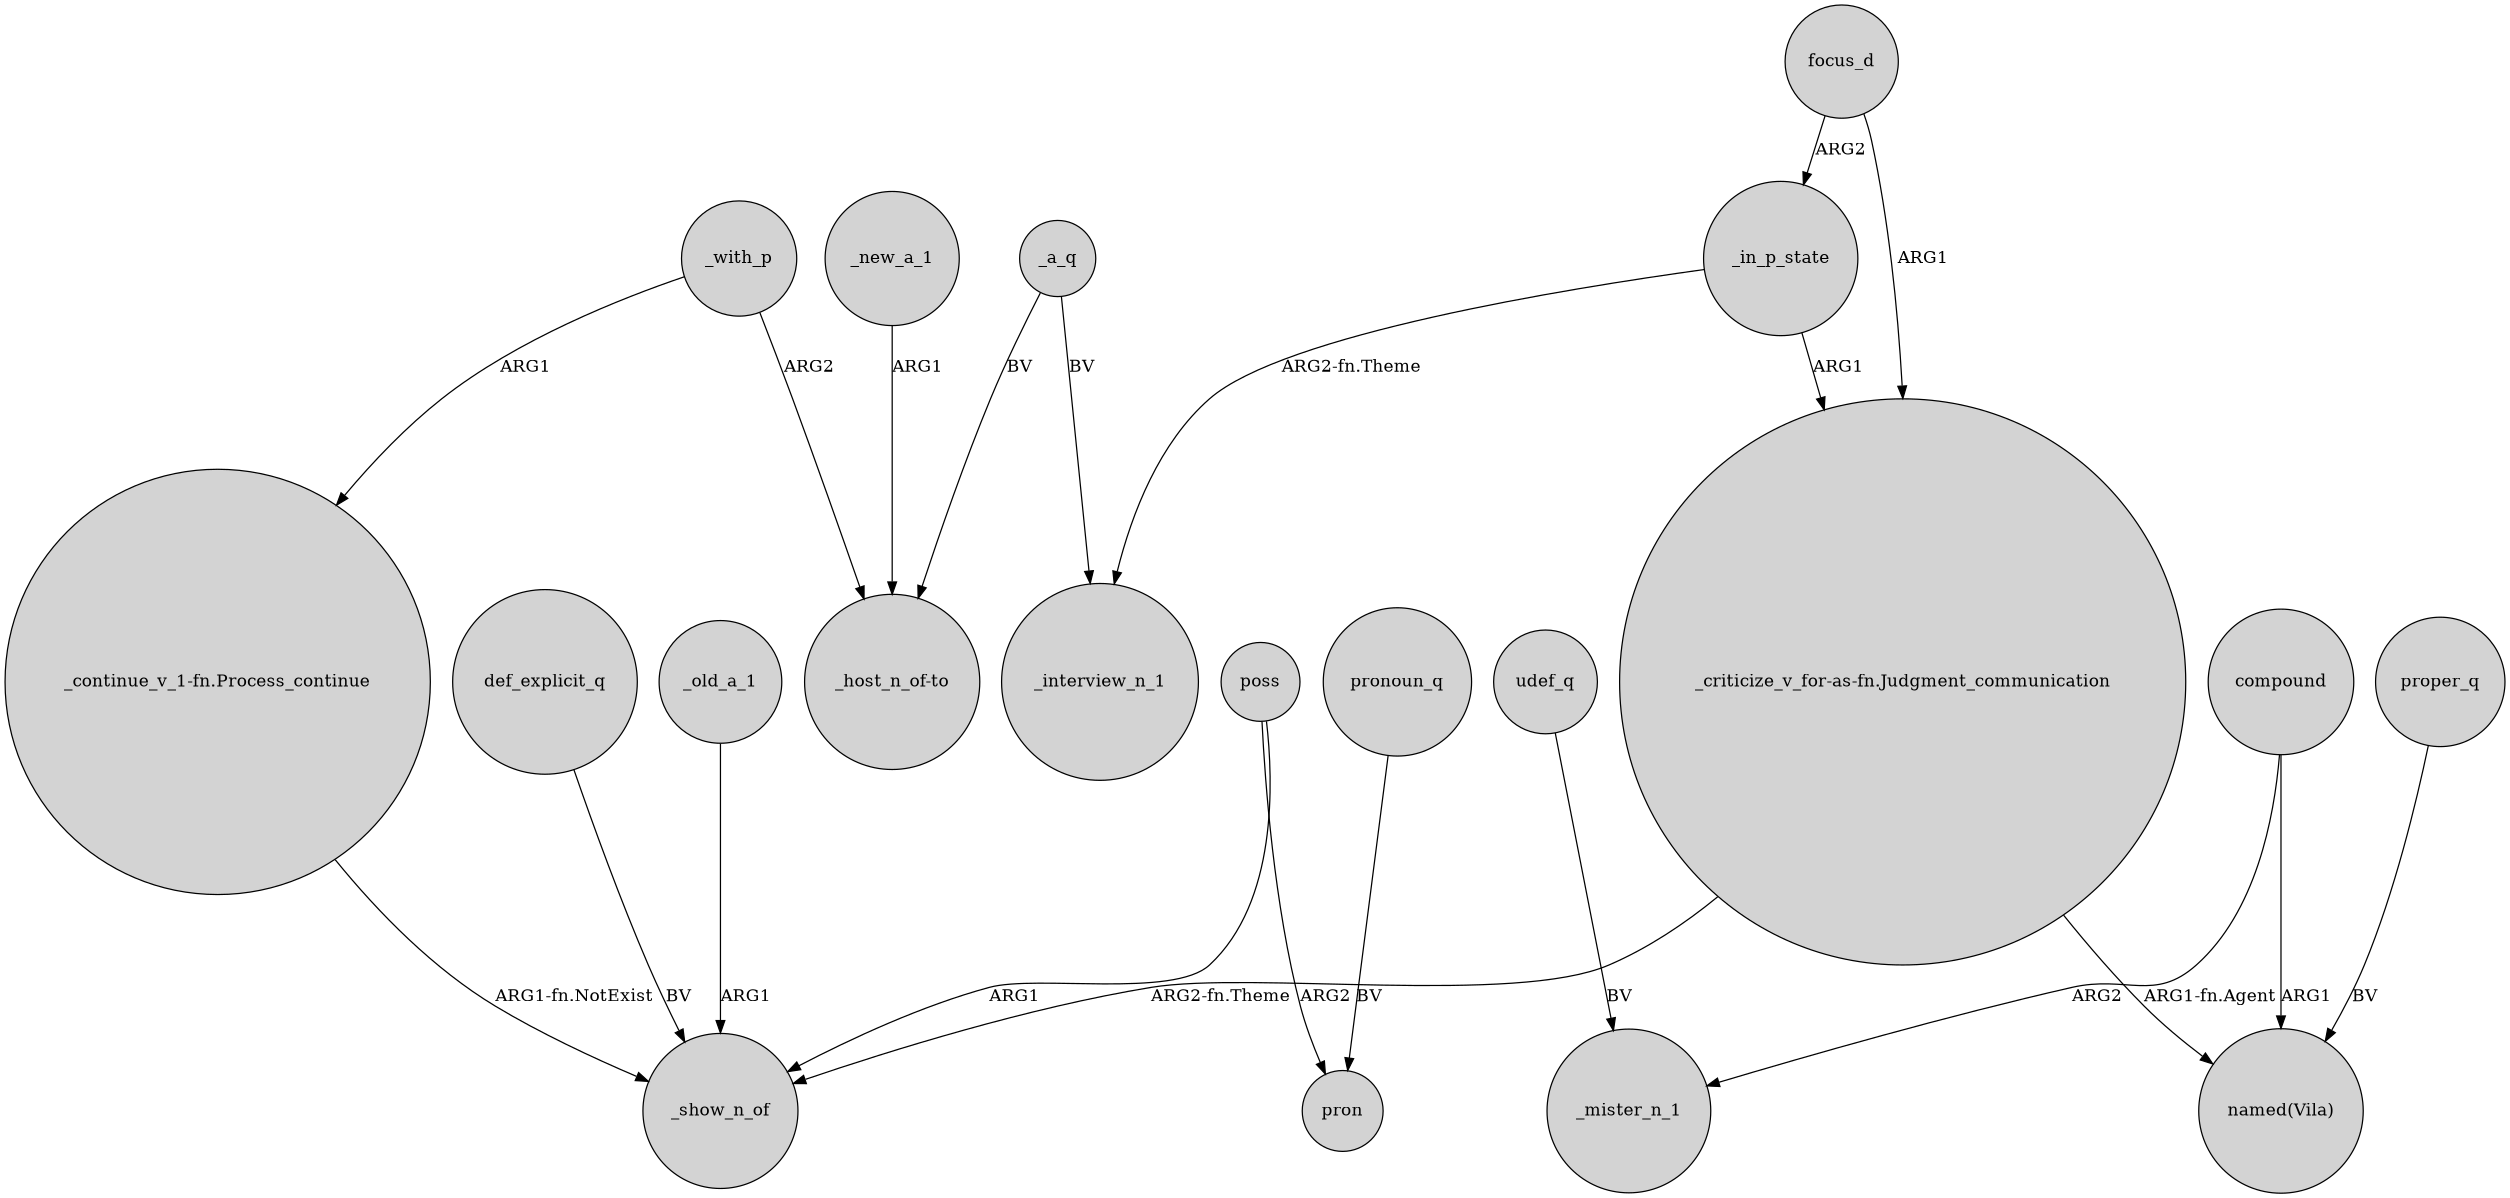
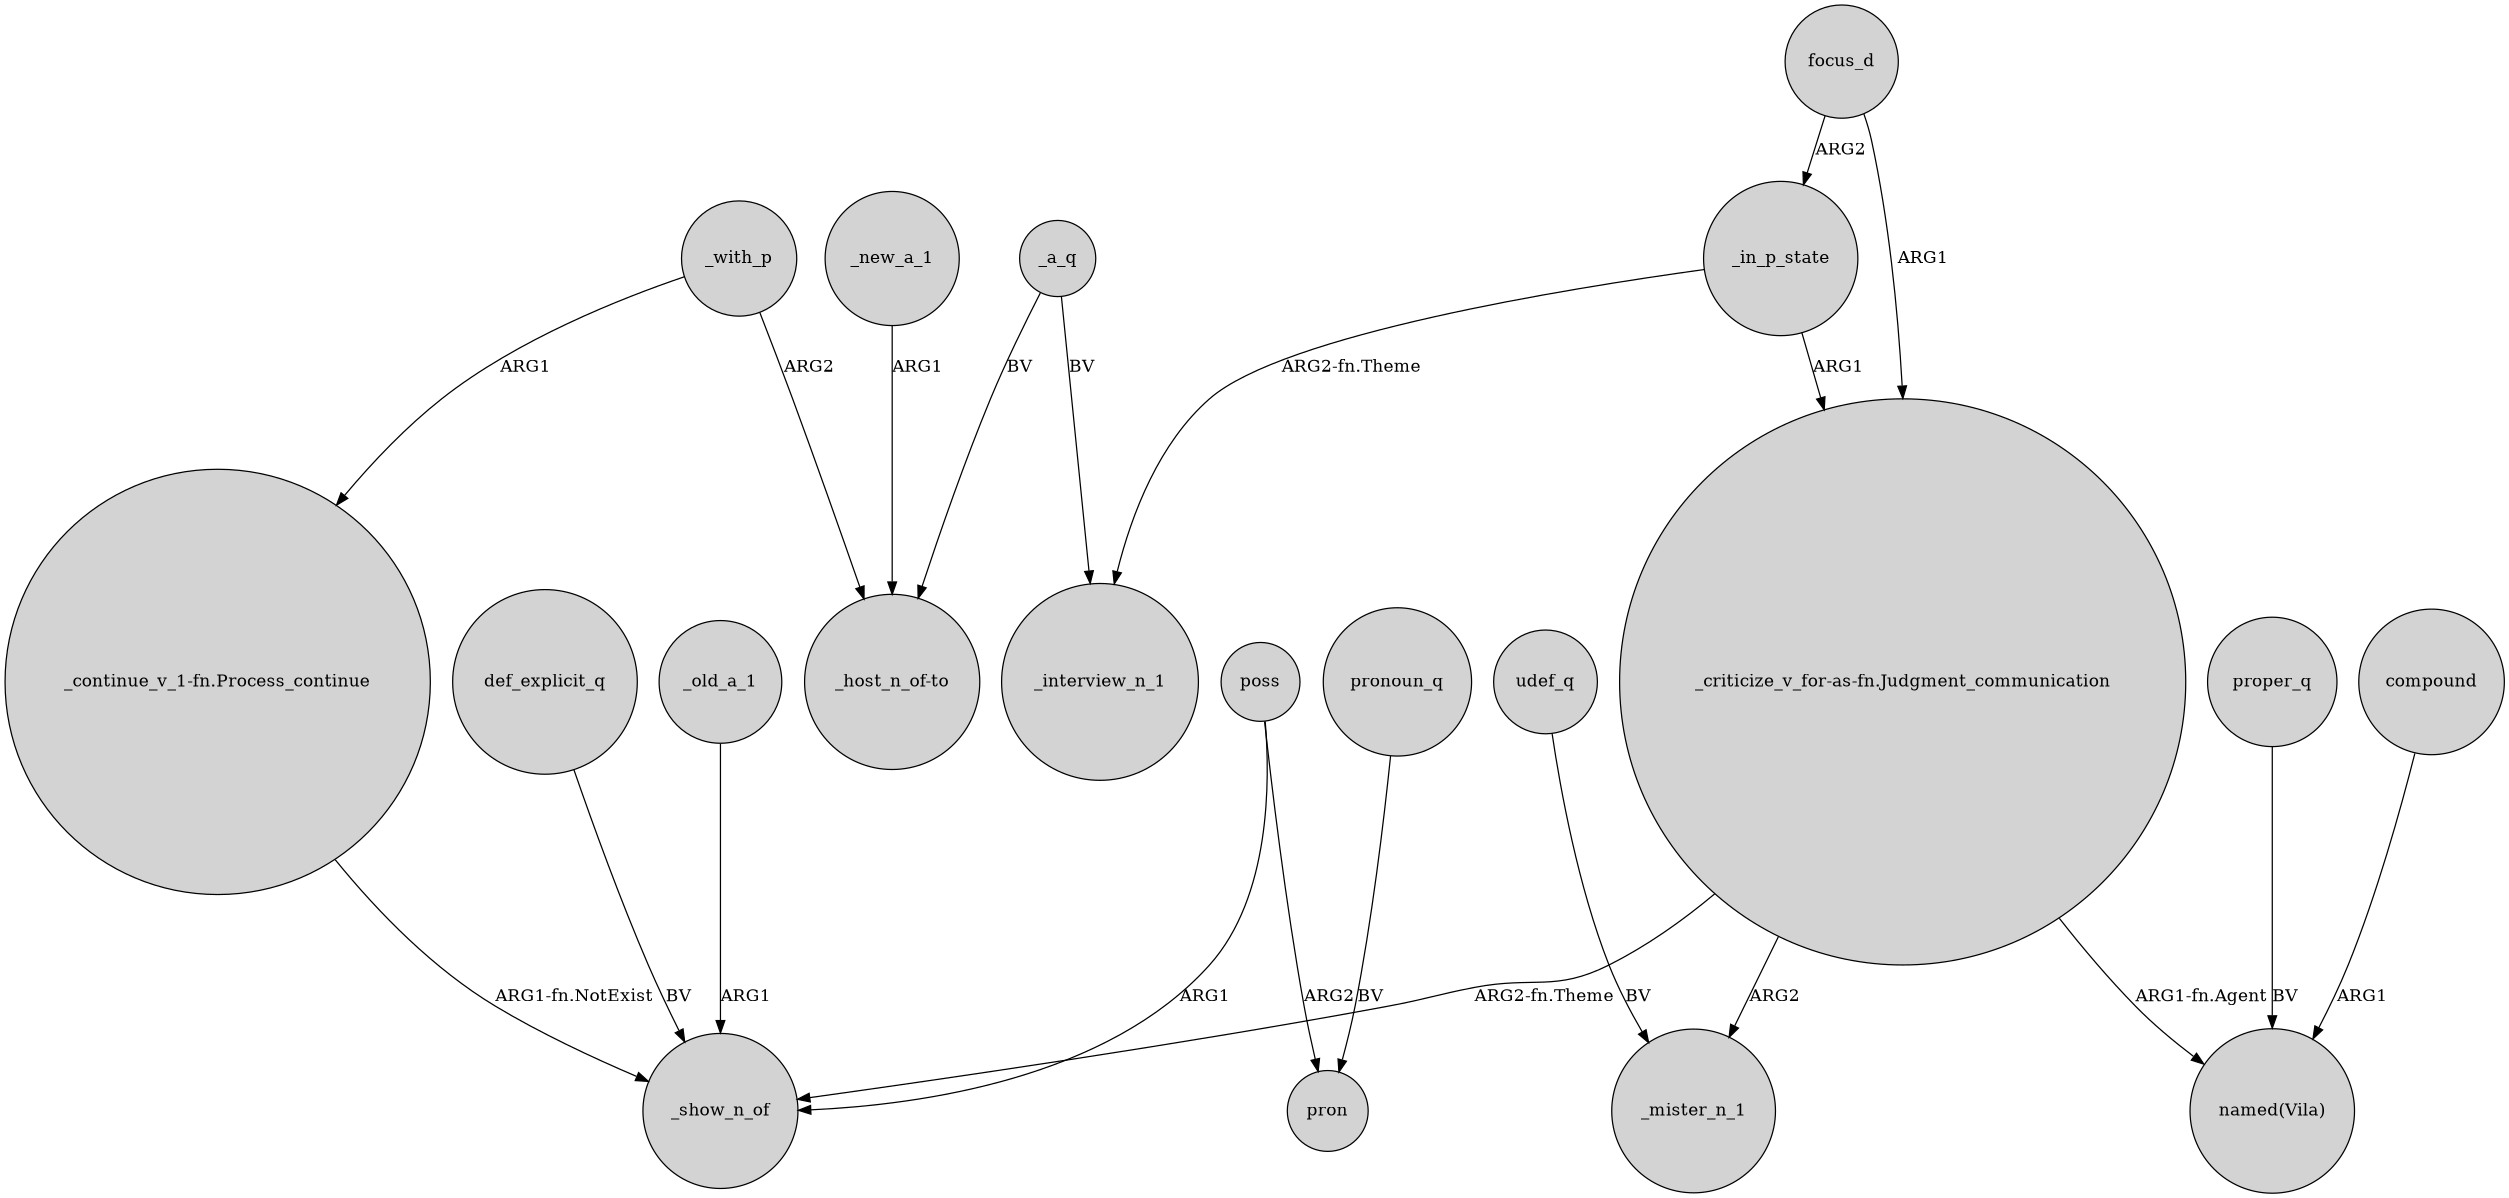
(2070, 988) -> (1756, 981)
